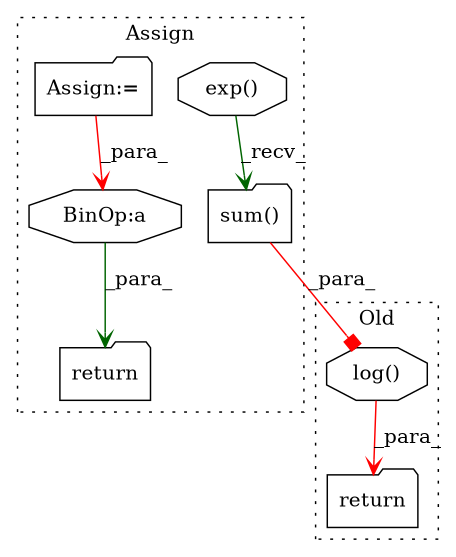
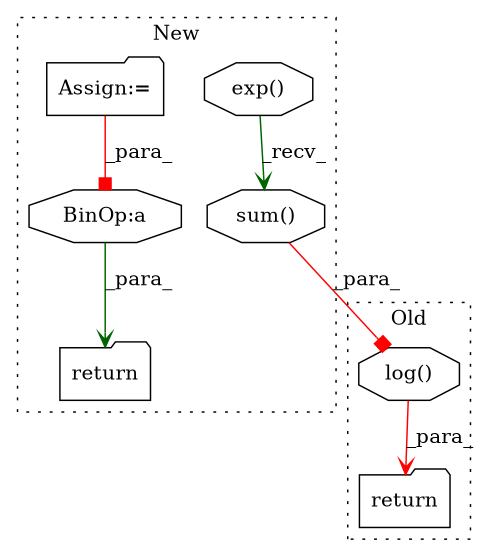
(161, 34) -> (177, 34)
(99, 145) -> (105, 145)
(250, 216) -> (266, 216)
